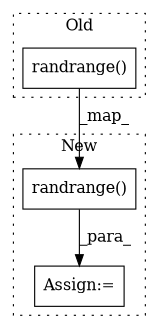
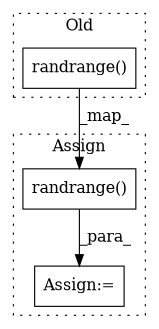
(79, 147) -> (79, 147)
